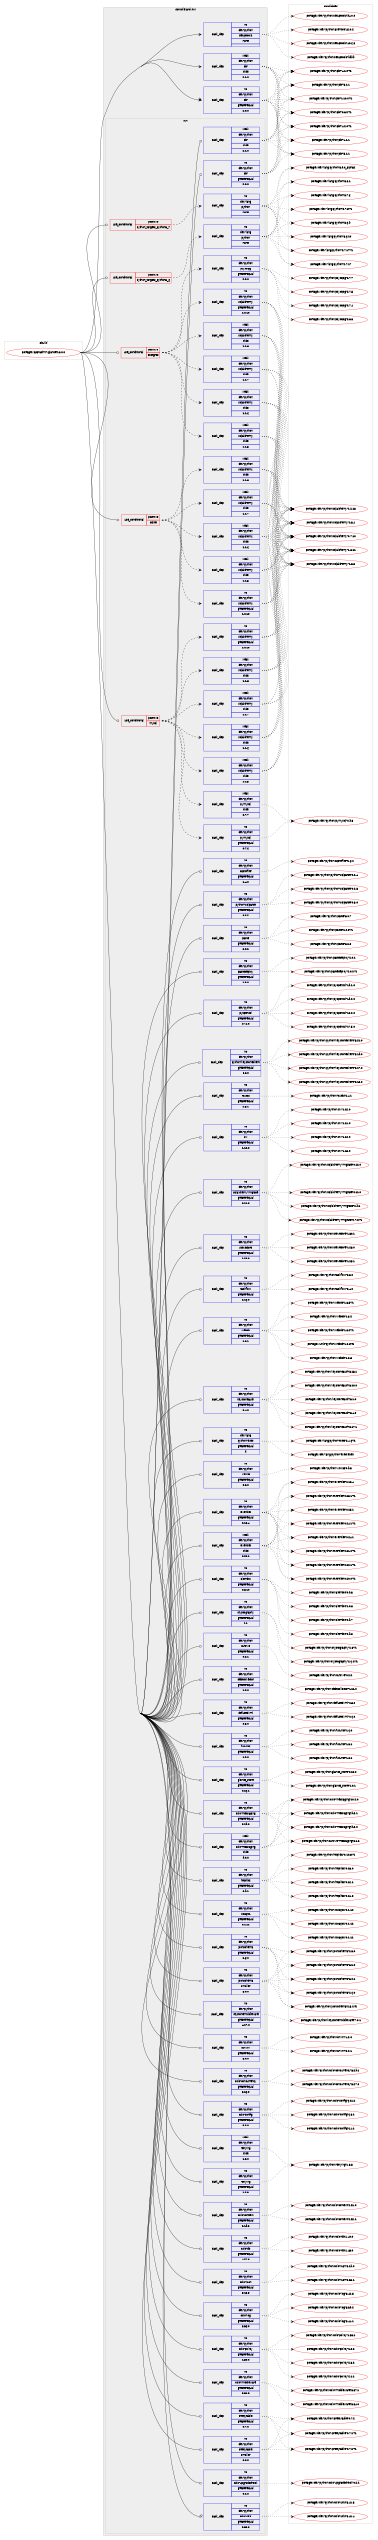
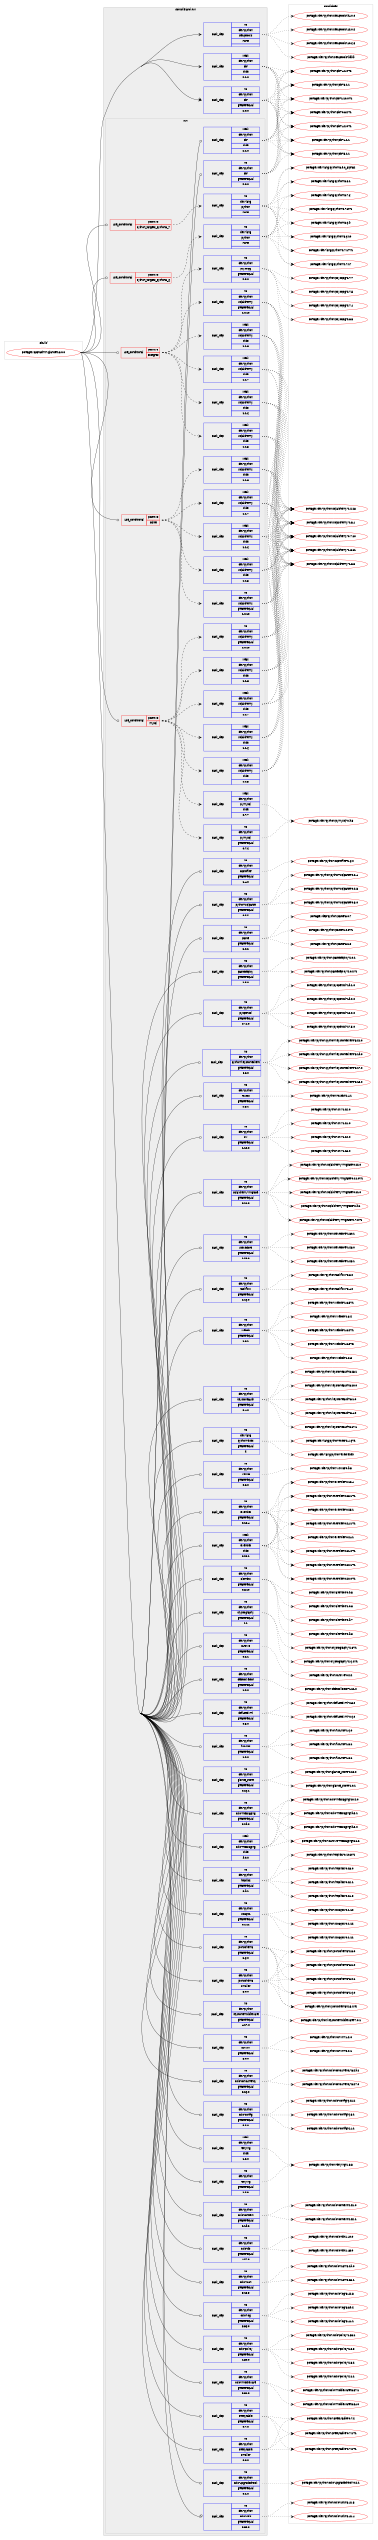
(331, 30) -> (331, 30)
(331, 917) -> (331, 917)
none -> (331, 1179)
(331, 1344) -> (331, 1344)
